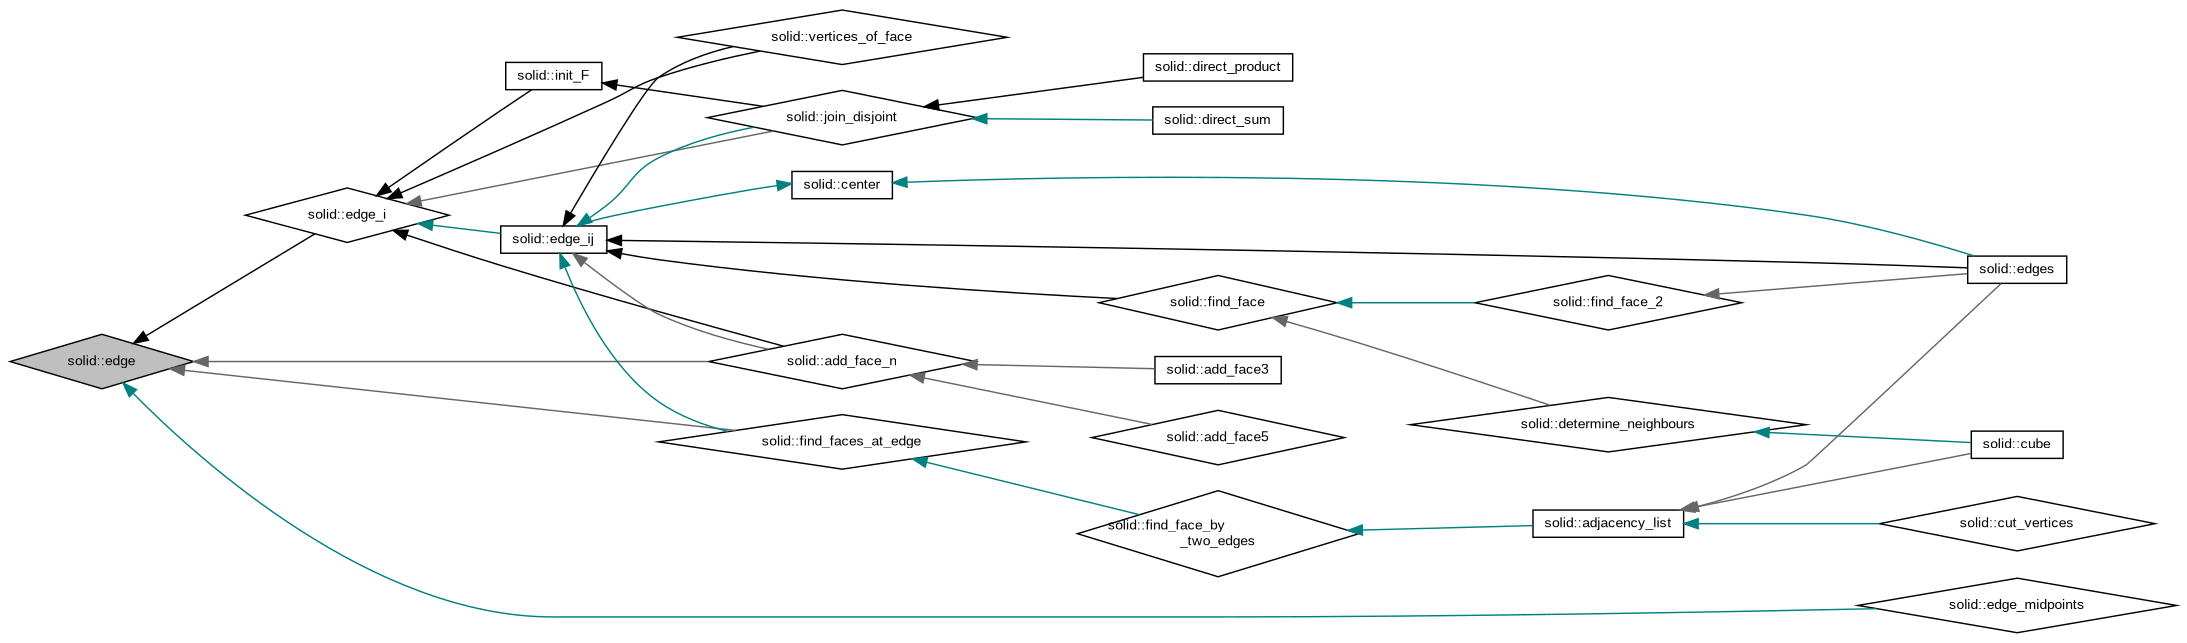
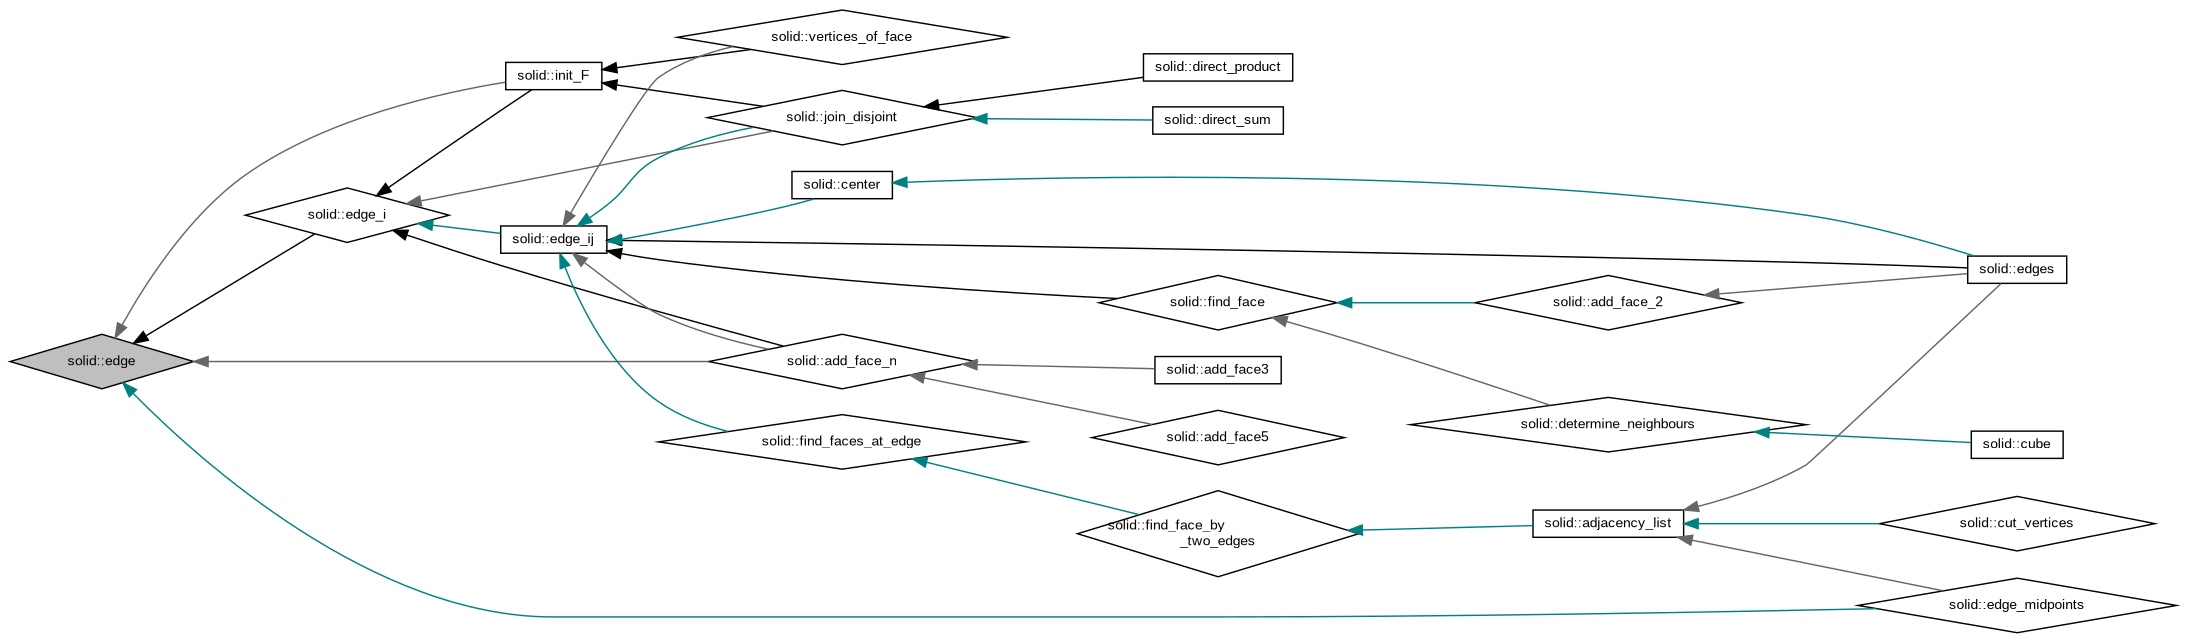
(634, 110) -> (634, 110)
(578, 115) -> (667, 61)
(676, 203) -> (718, 221)
(1608, 303) -> (1608, 303)
(460, 400) -> (280, 153)
(1833, 480) -> (1817, 565)
